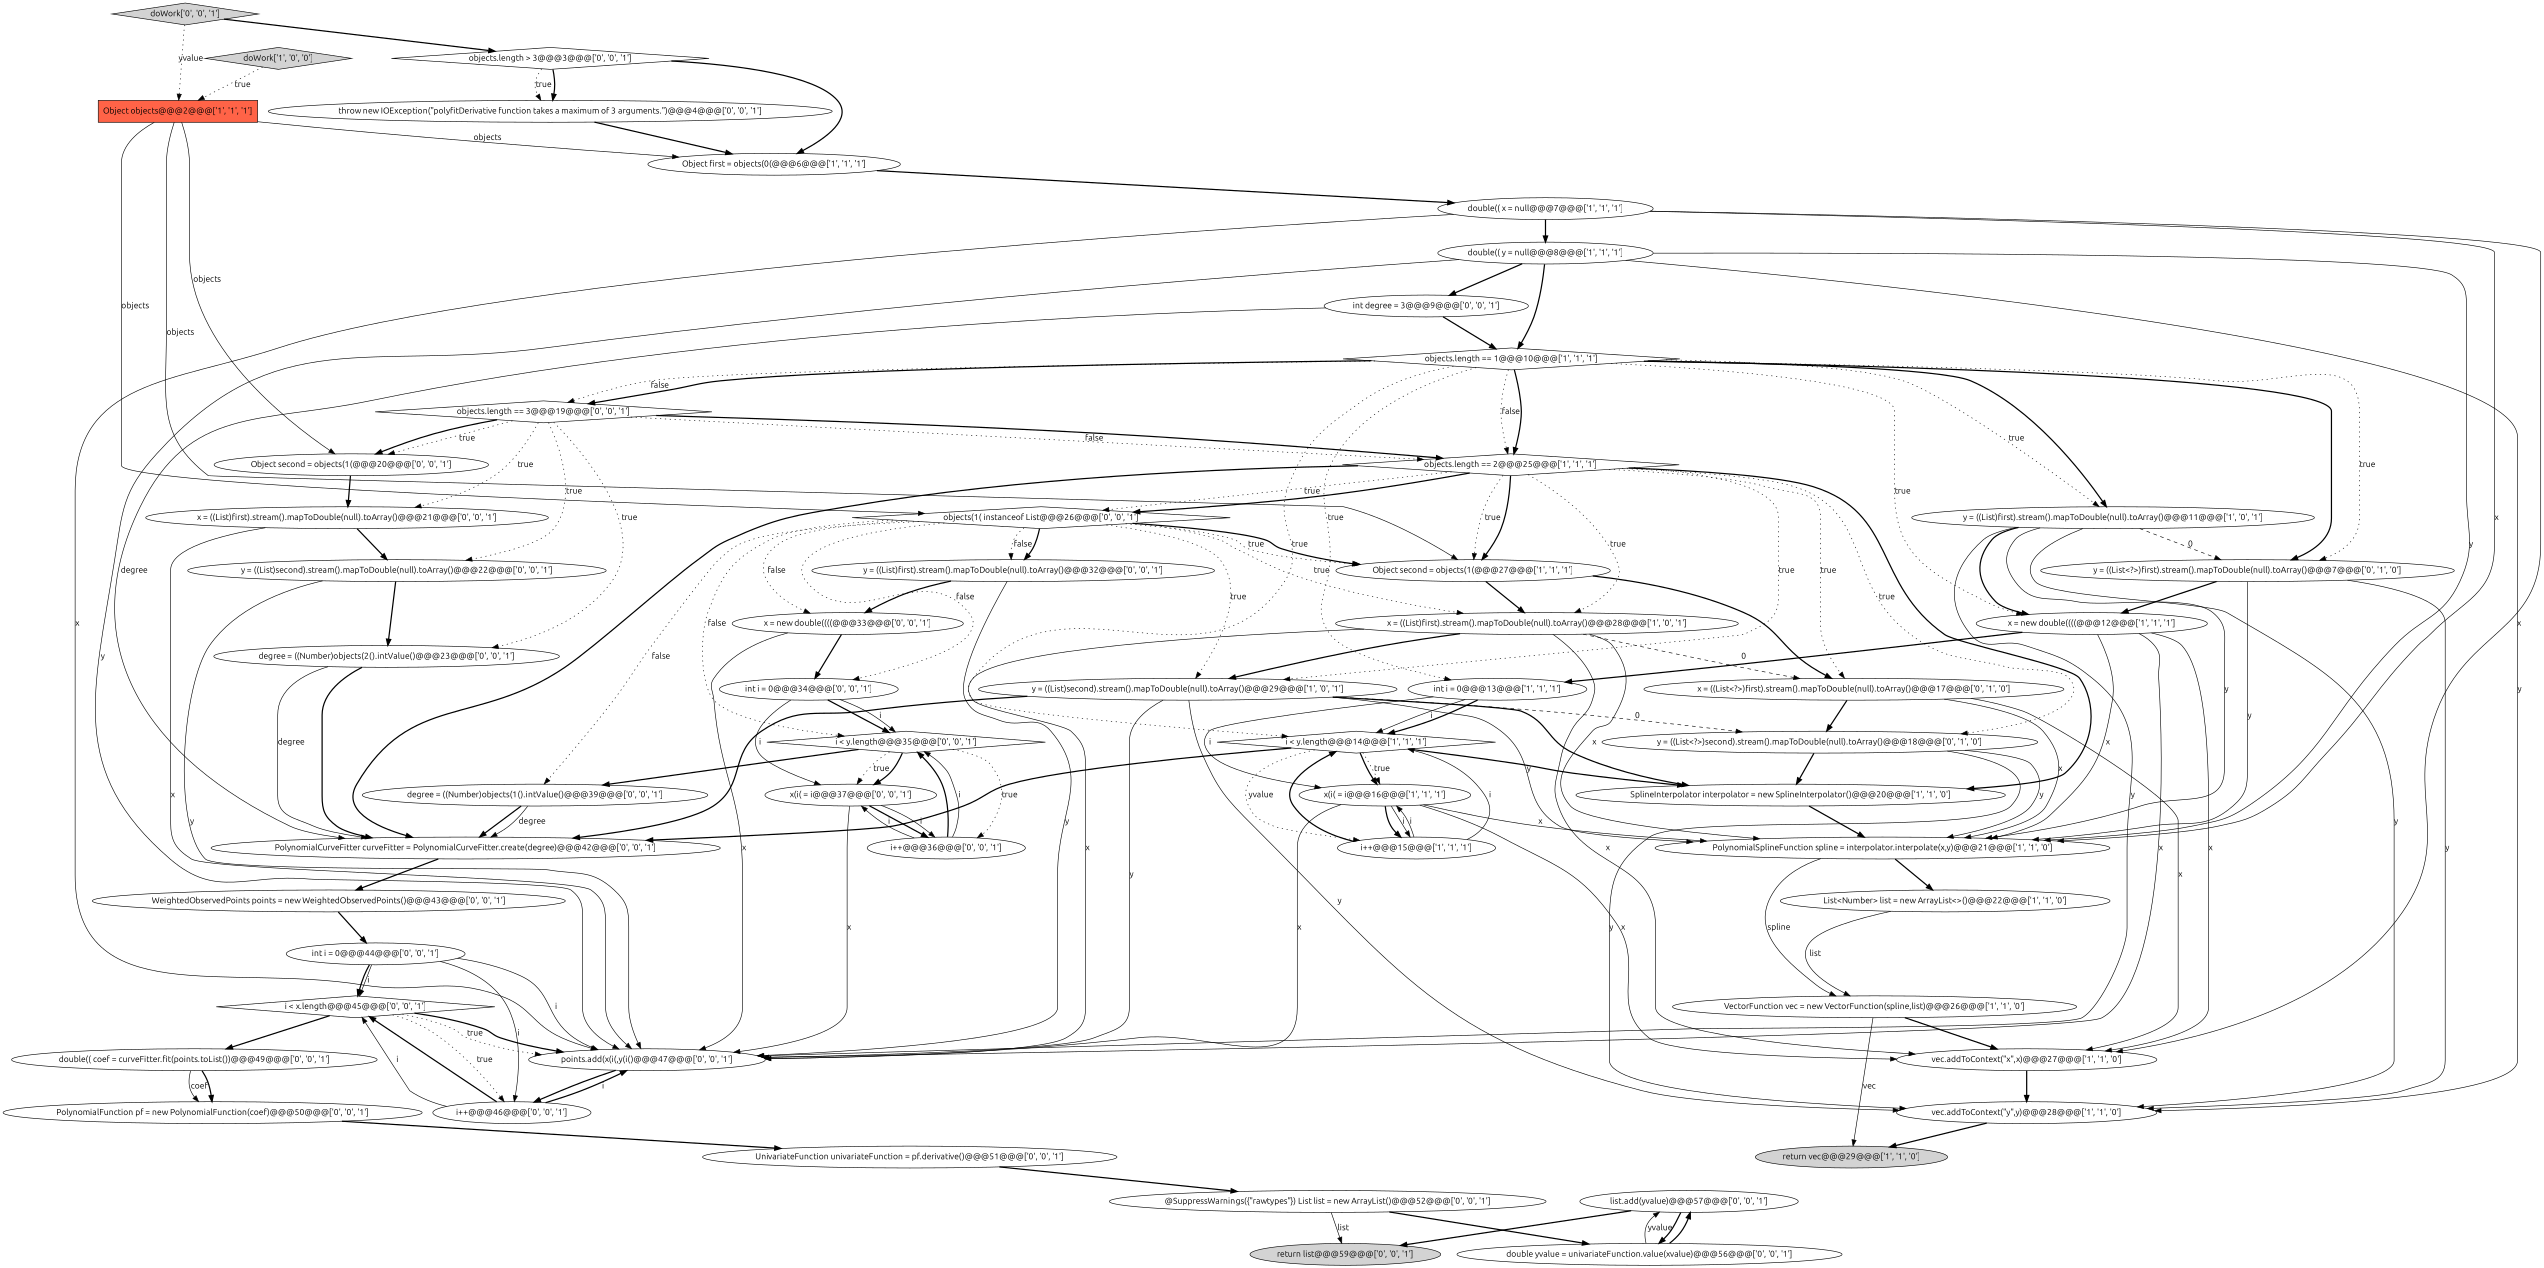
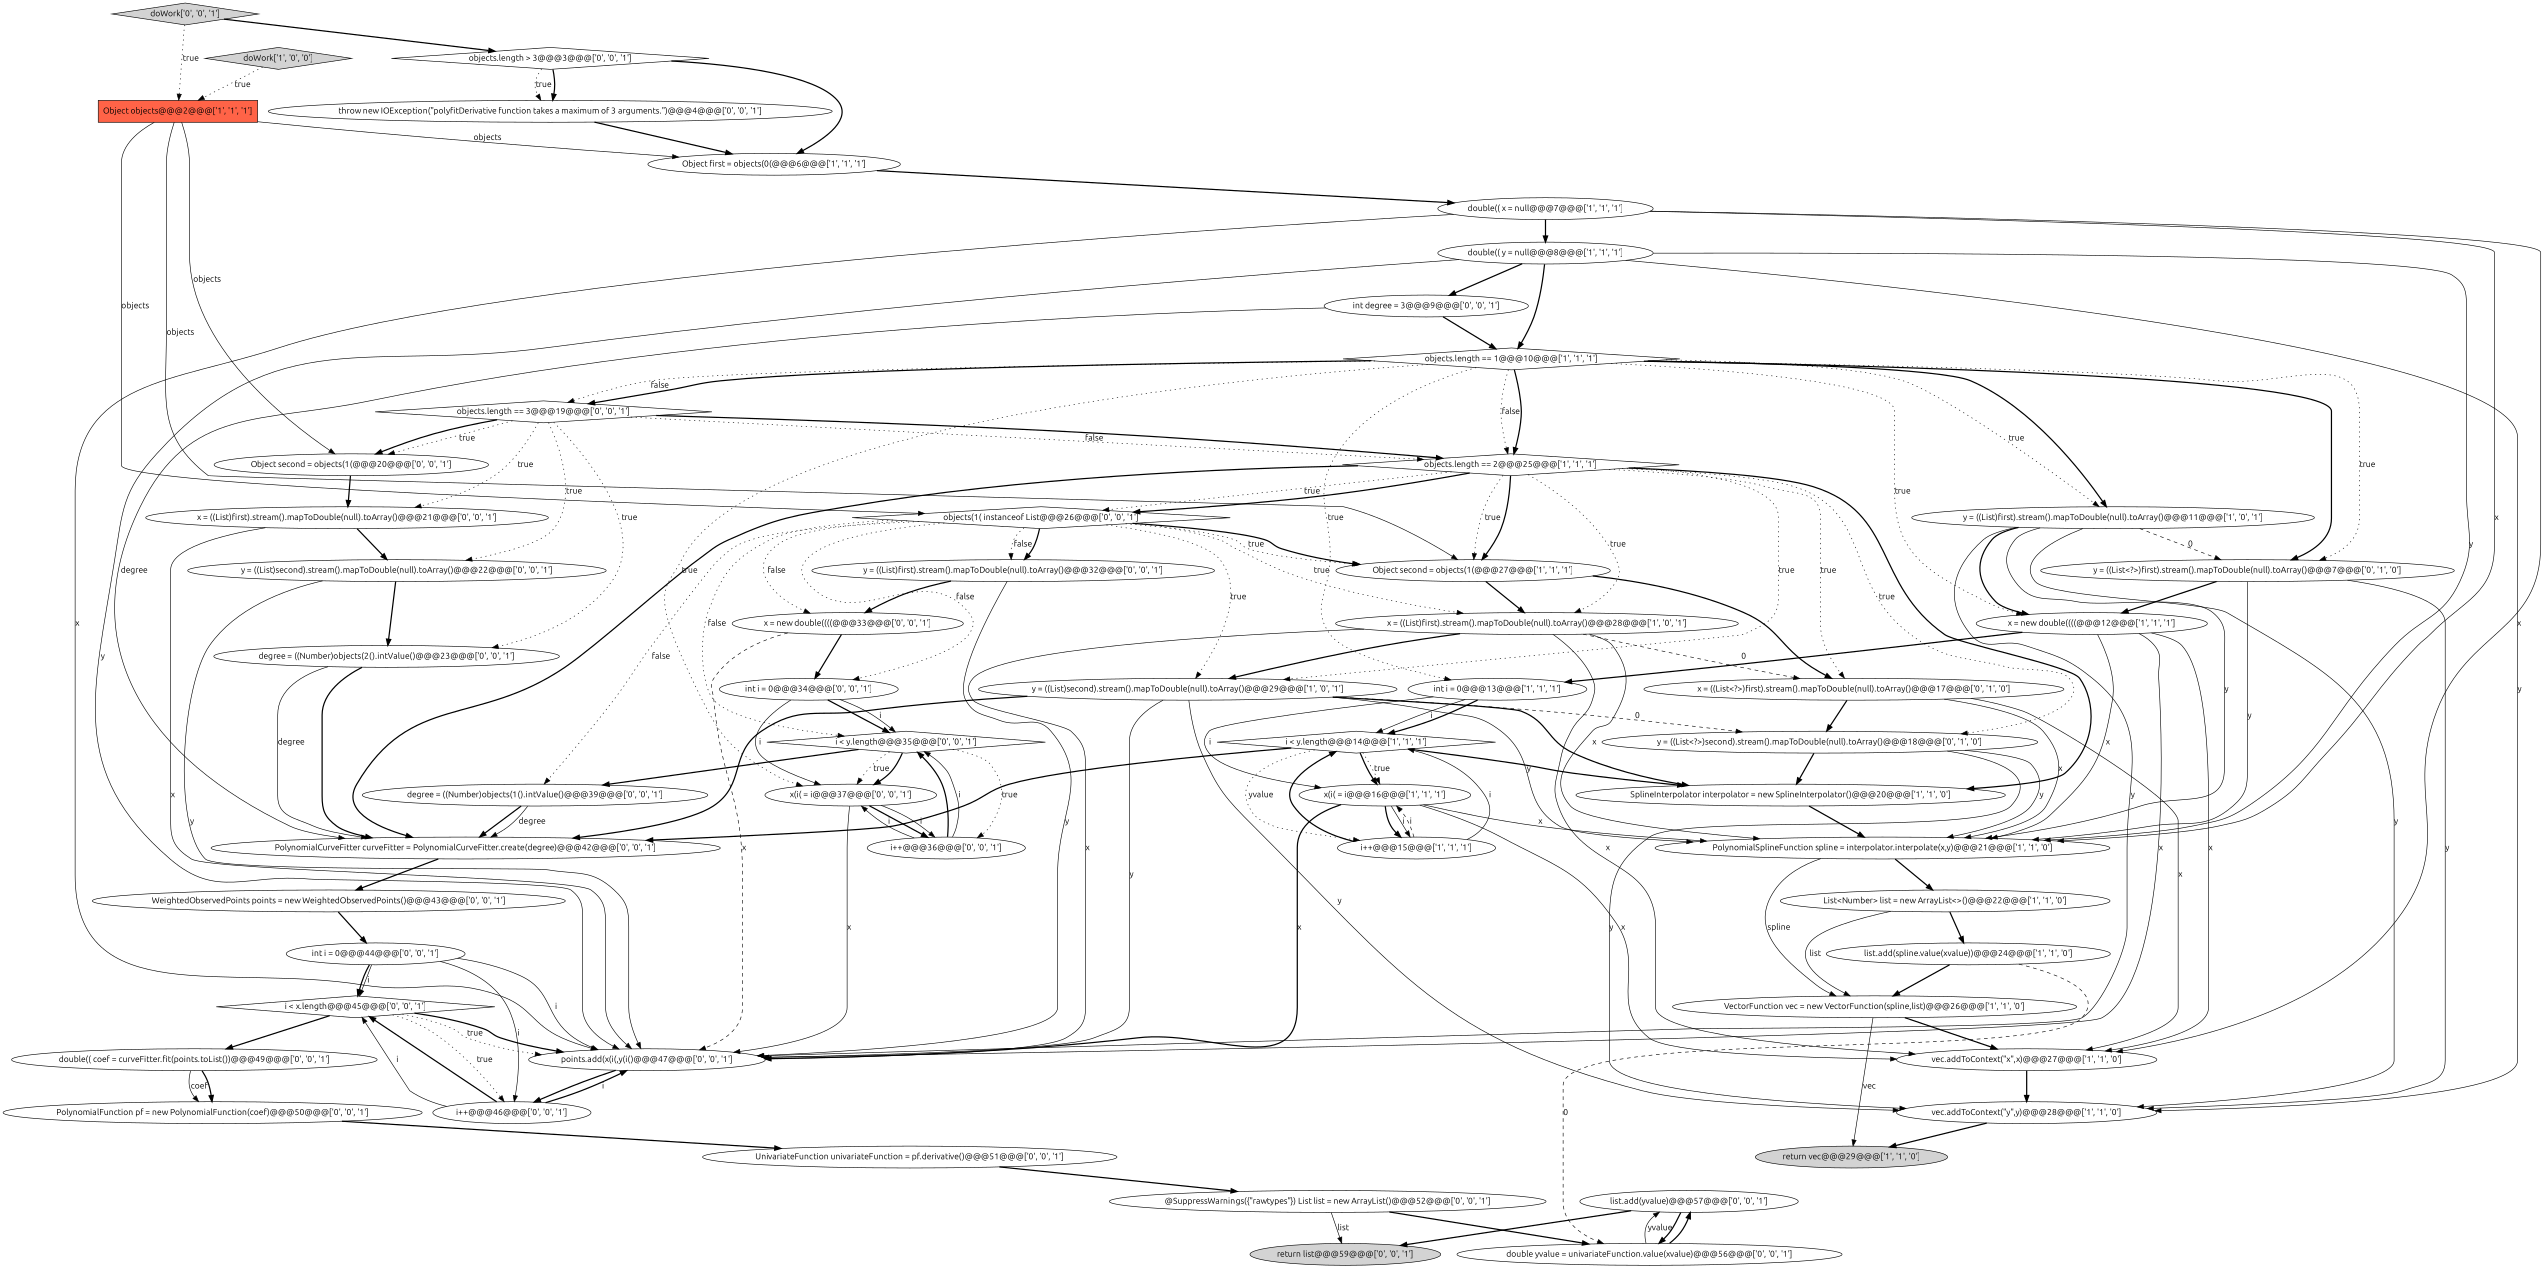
(191, 58) -> (191, 58)
(1118, 631) -> (899, 442)
(1409, 823) -> (1409, 823)
(739, 826) -> (739, 826)
none -> (1968, 954)
(1159, 1037) -> (1159, 1037)
